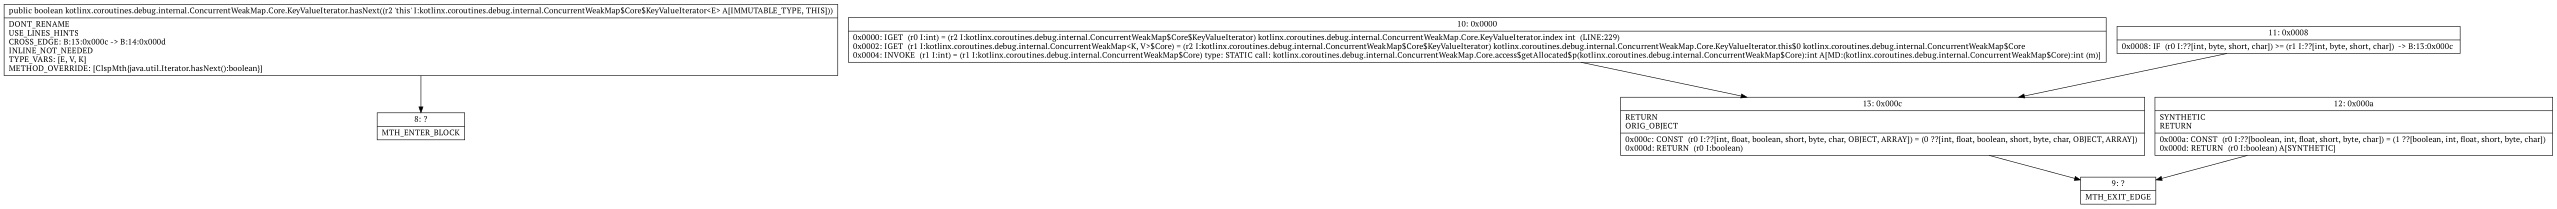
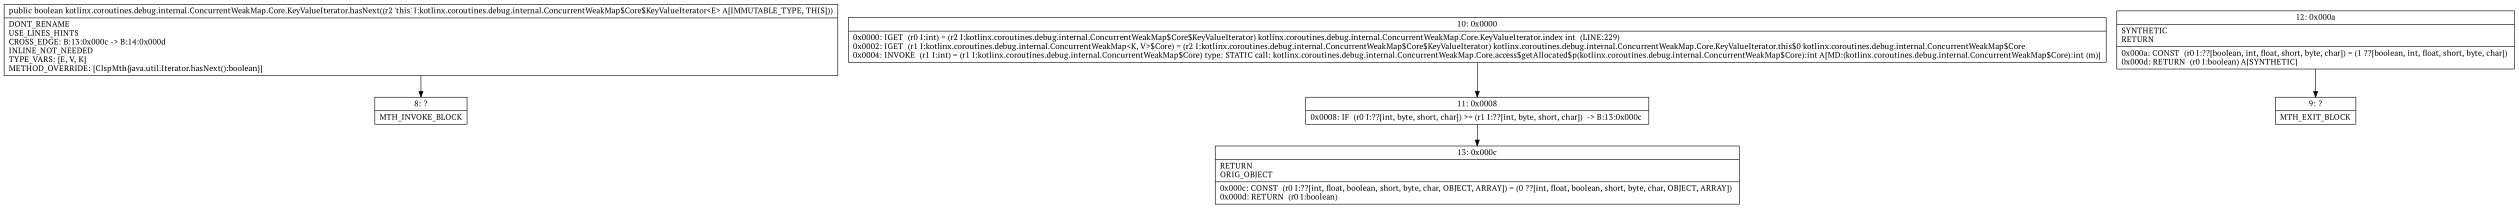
(1661, 79) -> (1477, 77)
(421, 133) -> (421, 117)
(2032, 167) -> none
(2118, 197) -> (2316, 117)
